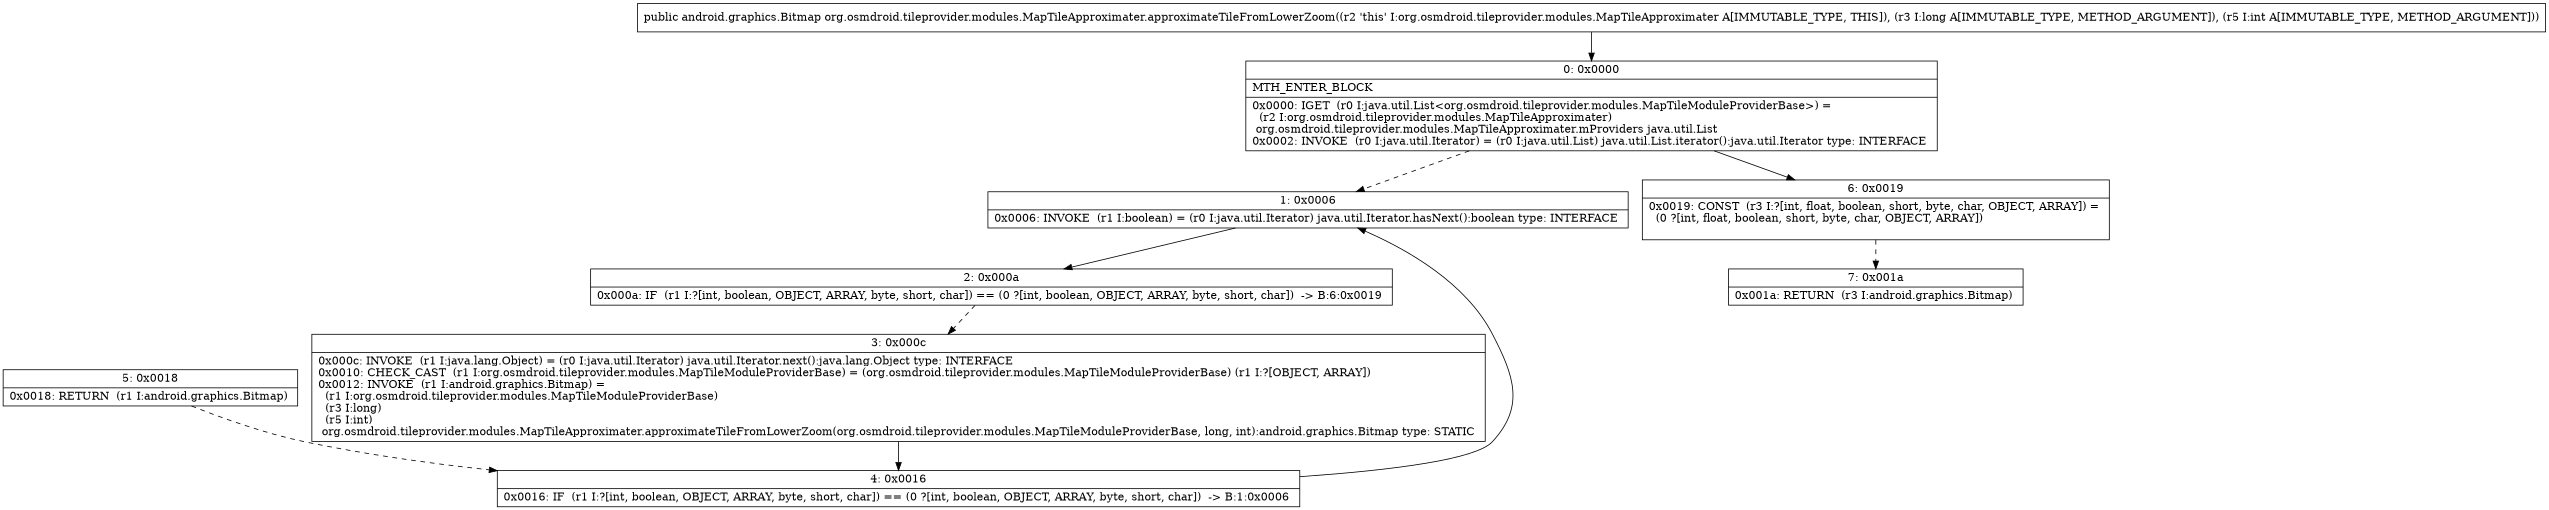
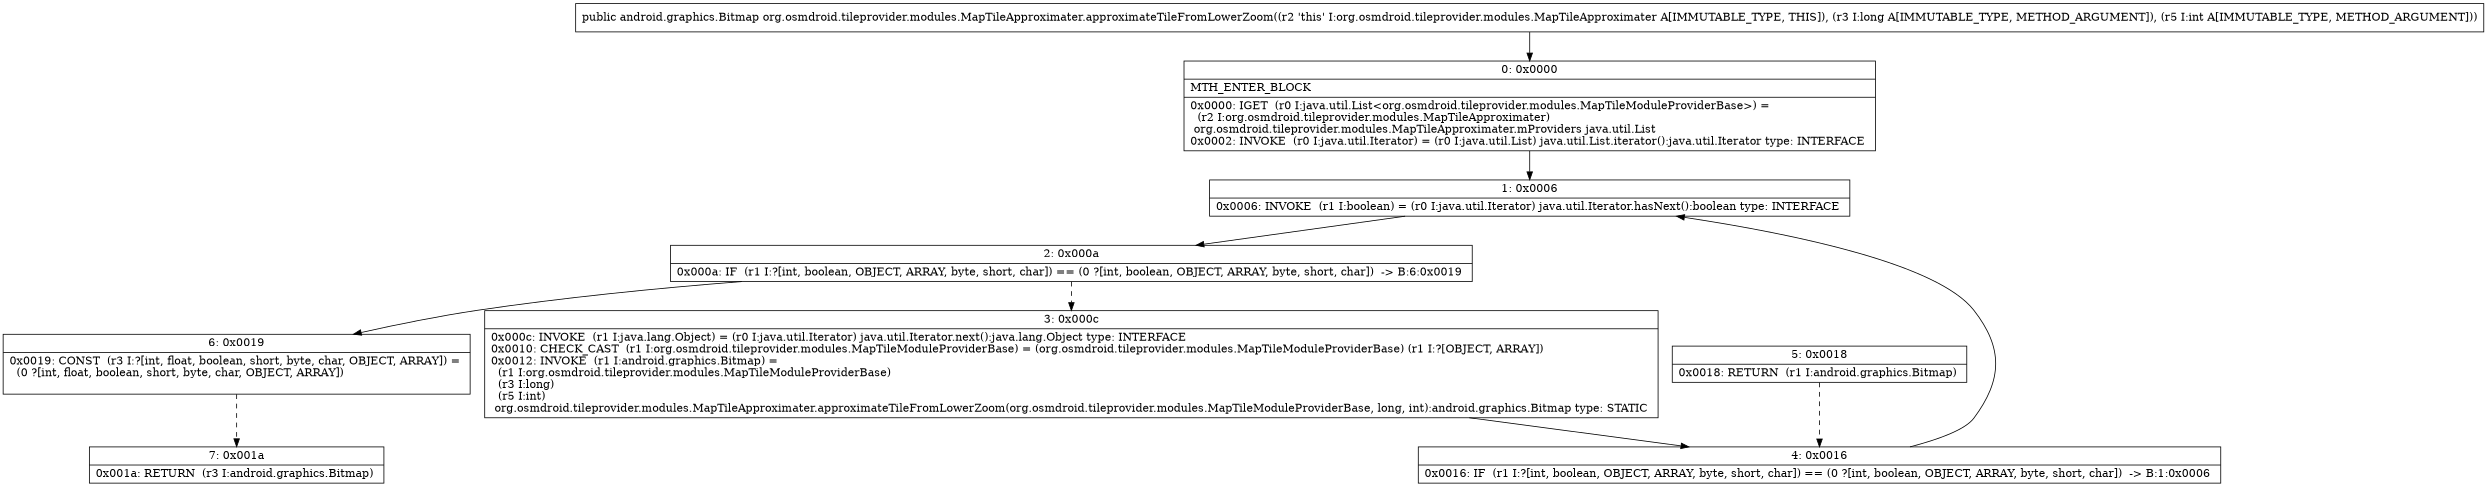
(1751, 164) -> (551, 300)
(1417, 170) -> (1530, 161)
